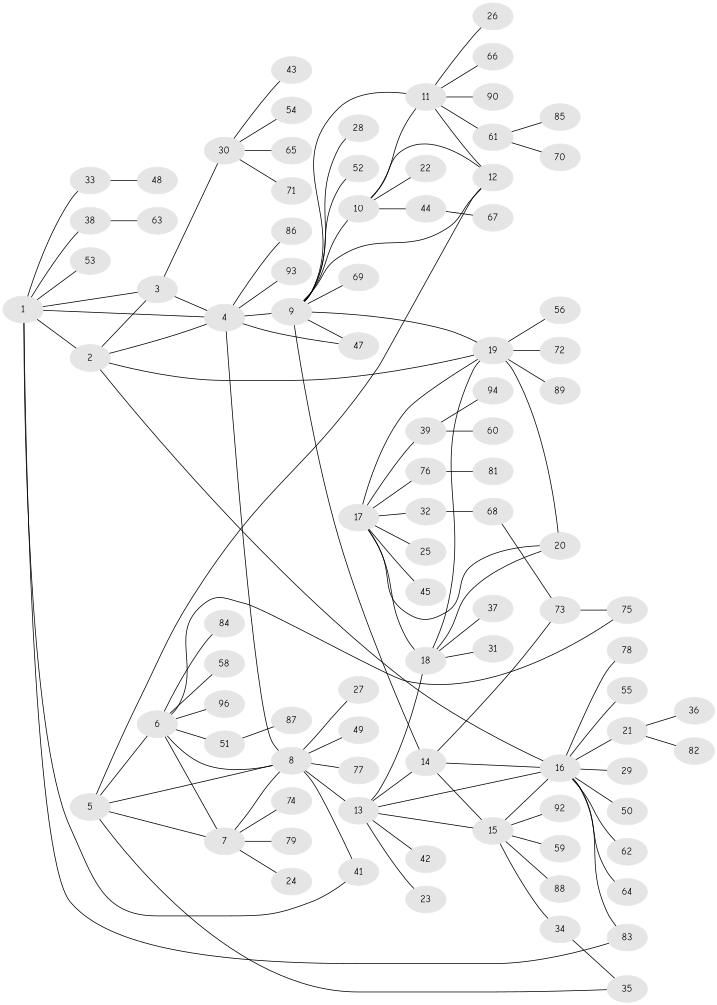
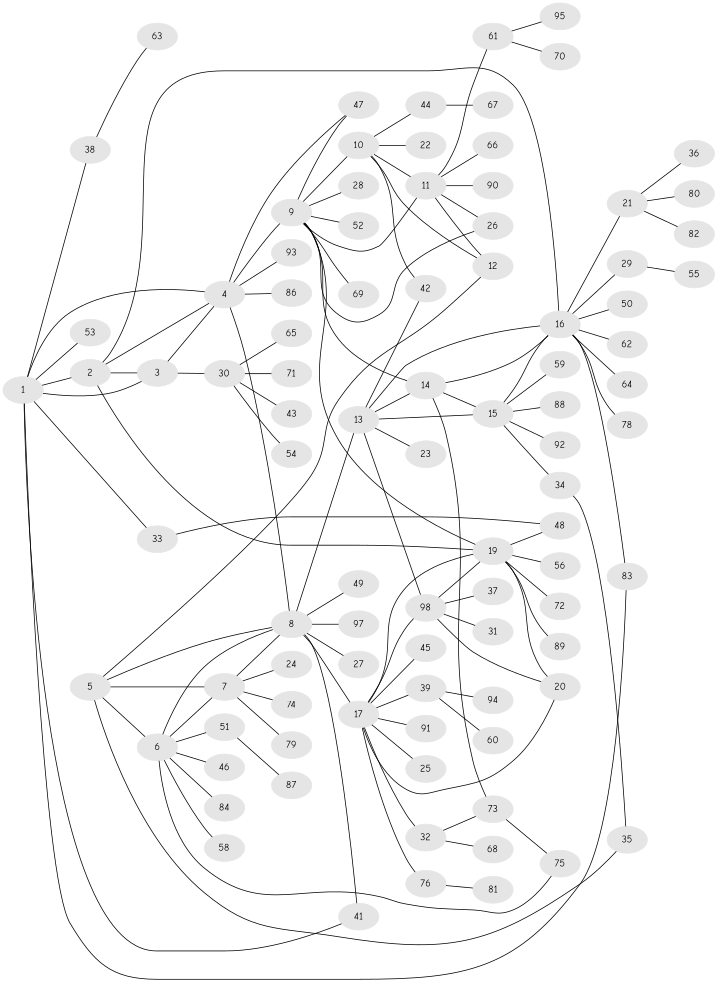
(560, 117) -> (560, 16)
none -> (694, 194)
none -> (393, 217)
(391, 243) -> (374, 317)
none -> (526, 539)
(528, 563) -> (459, 823)
(426, 661) -> (426, 608)
none -> (328, 668)
(224, 704) -> (224, 767)
none -> (426, 729)
(592, 729) -> (661, 269)
(359, 770) -> (359, 624)
